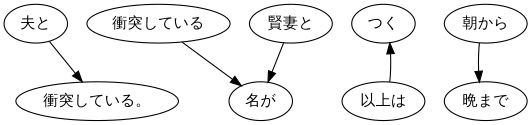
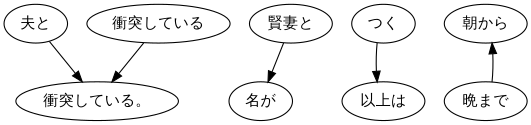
(479, 57) -> (493, 68)
(207, 61) -> (131, 58)
(391, 68) -> (376, 57)
